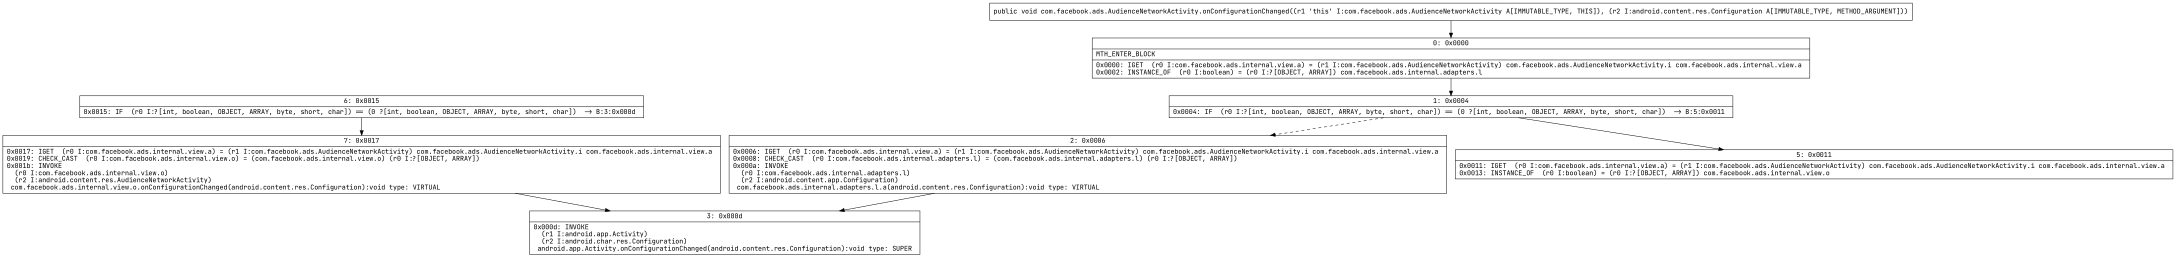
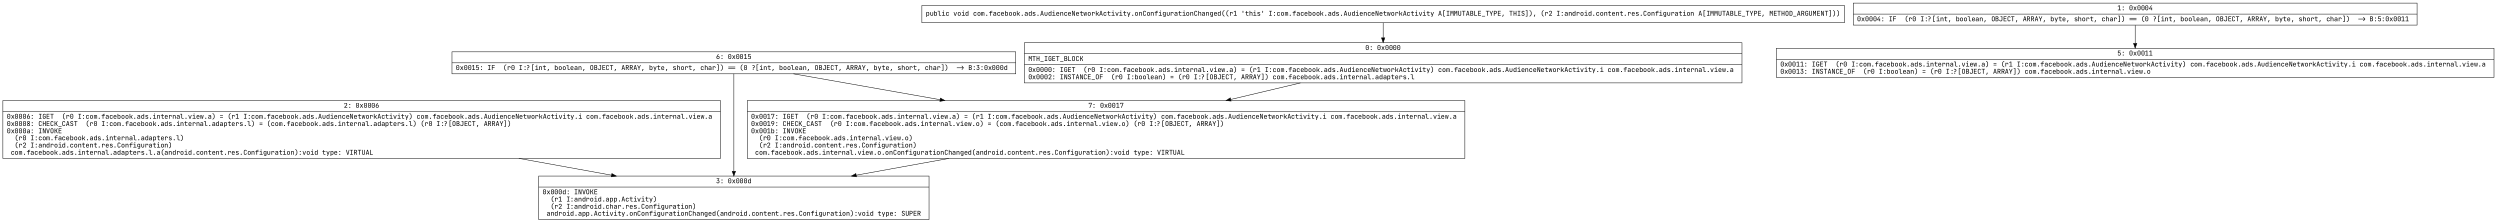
(1126, 54) -> (1056, 59)
(1451, 85) -> (1266, 91)
none -> (734, 123)
(1329, 126) -> none
(109, 180) -> (834, 145)
(816, 180) -> (90, 145)
